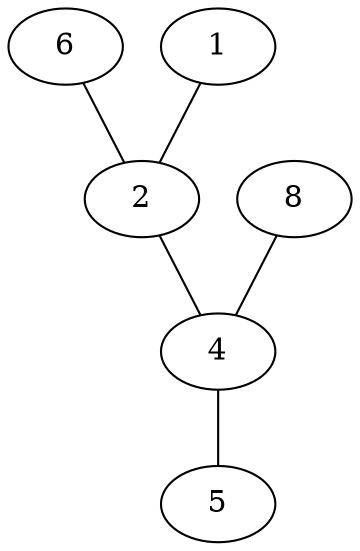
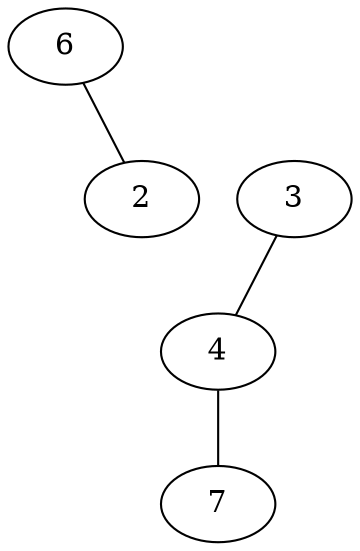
(218, 47) -> none
(294, 199) -> (294, 199)
(180, 275) -> none
(218, 504) -> (218, 504)
